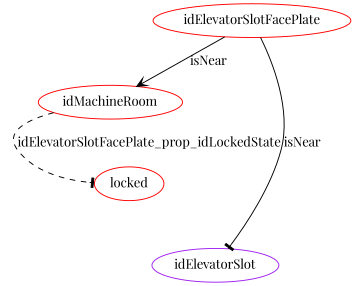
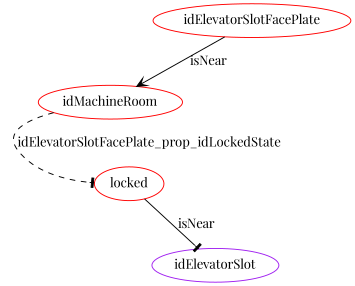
(282, 146) -> (170, 222)
